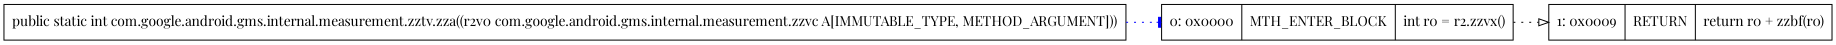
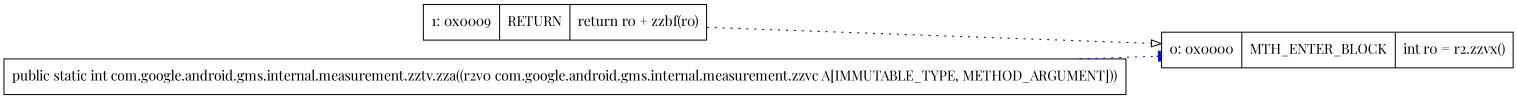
(1526, 22) -> (929, 35)
